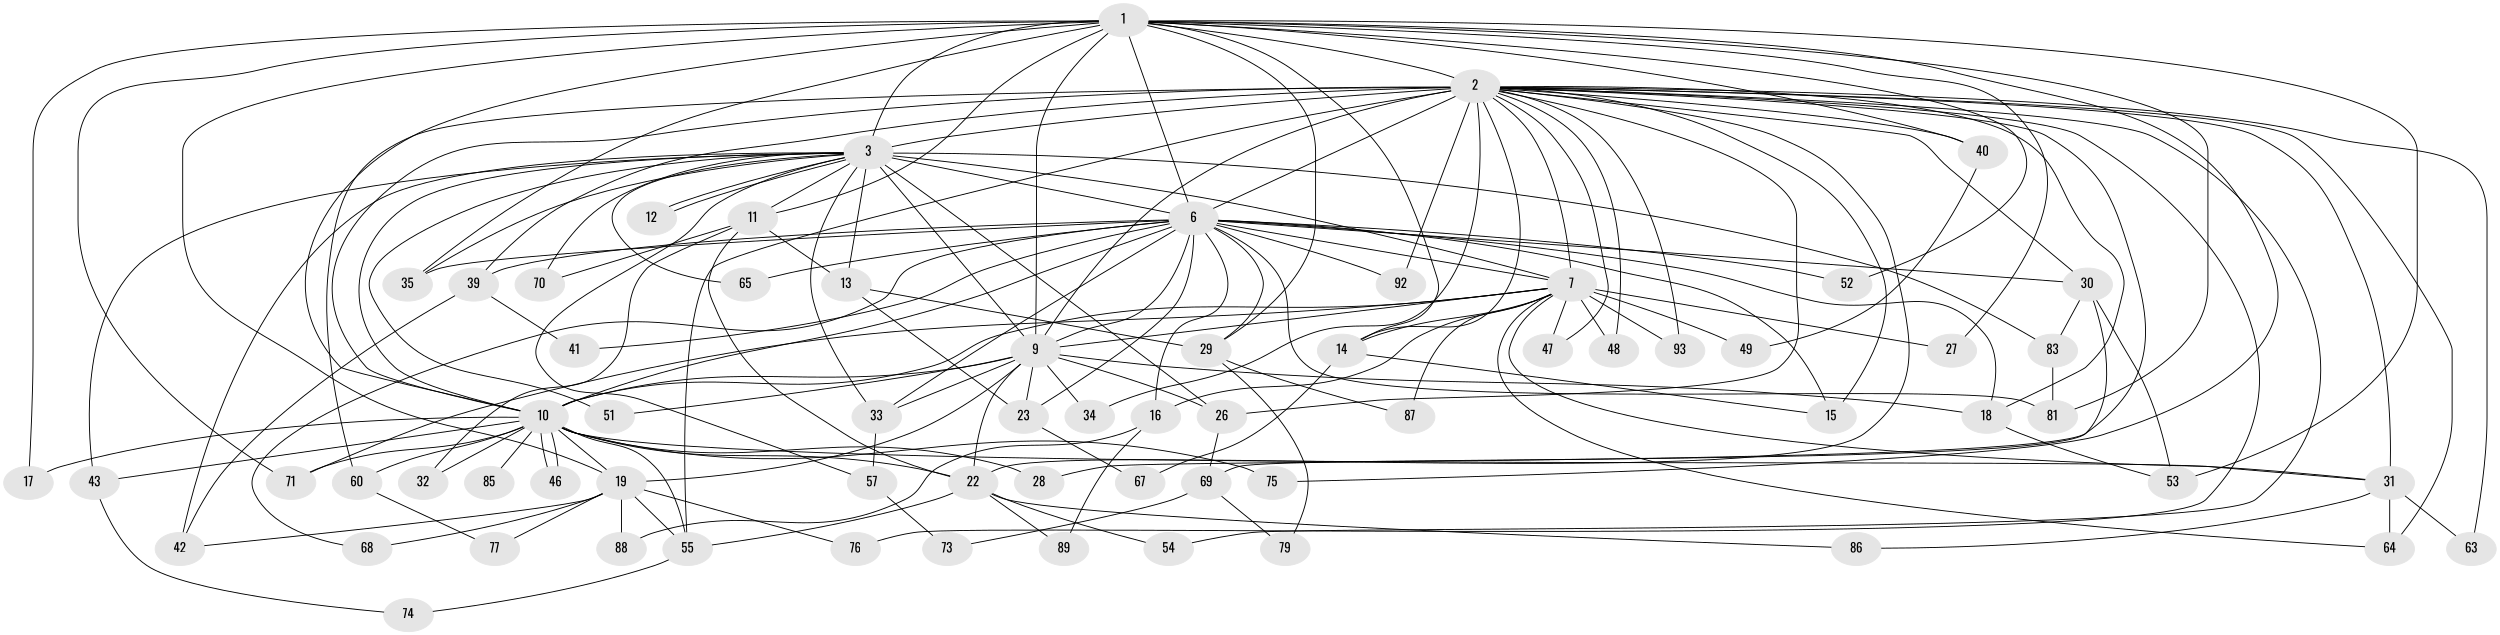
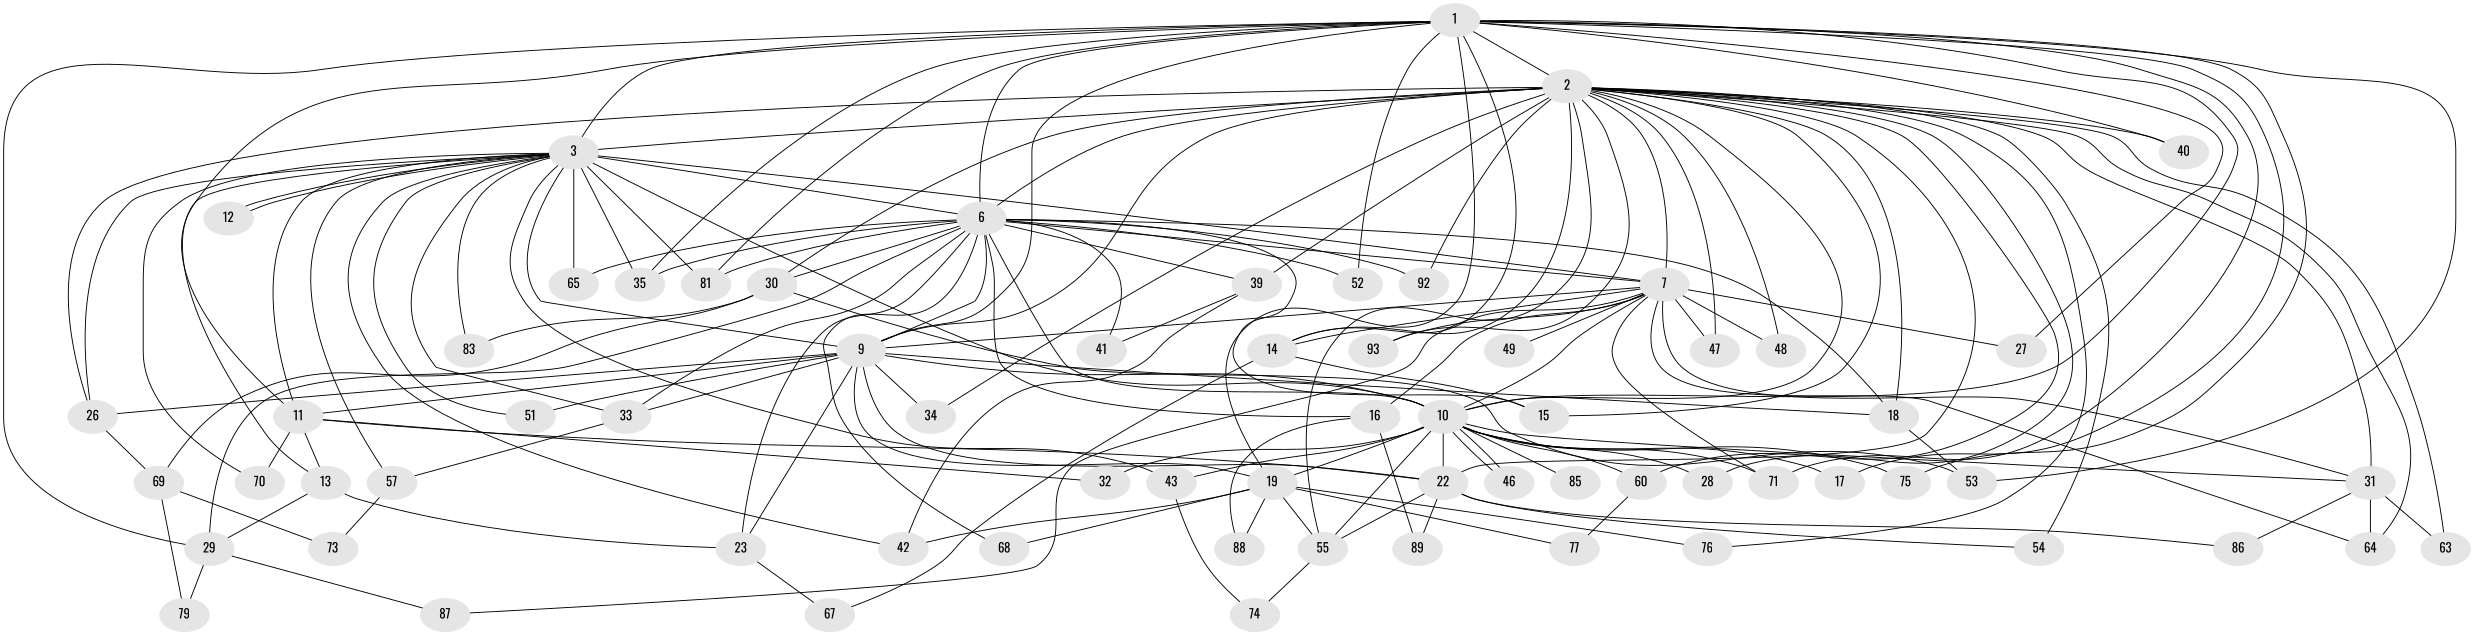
(1892, 291) -> none
(2053, 378) -> (640, 218)
none -> (580, 384)
